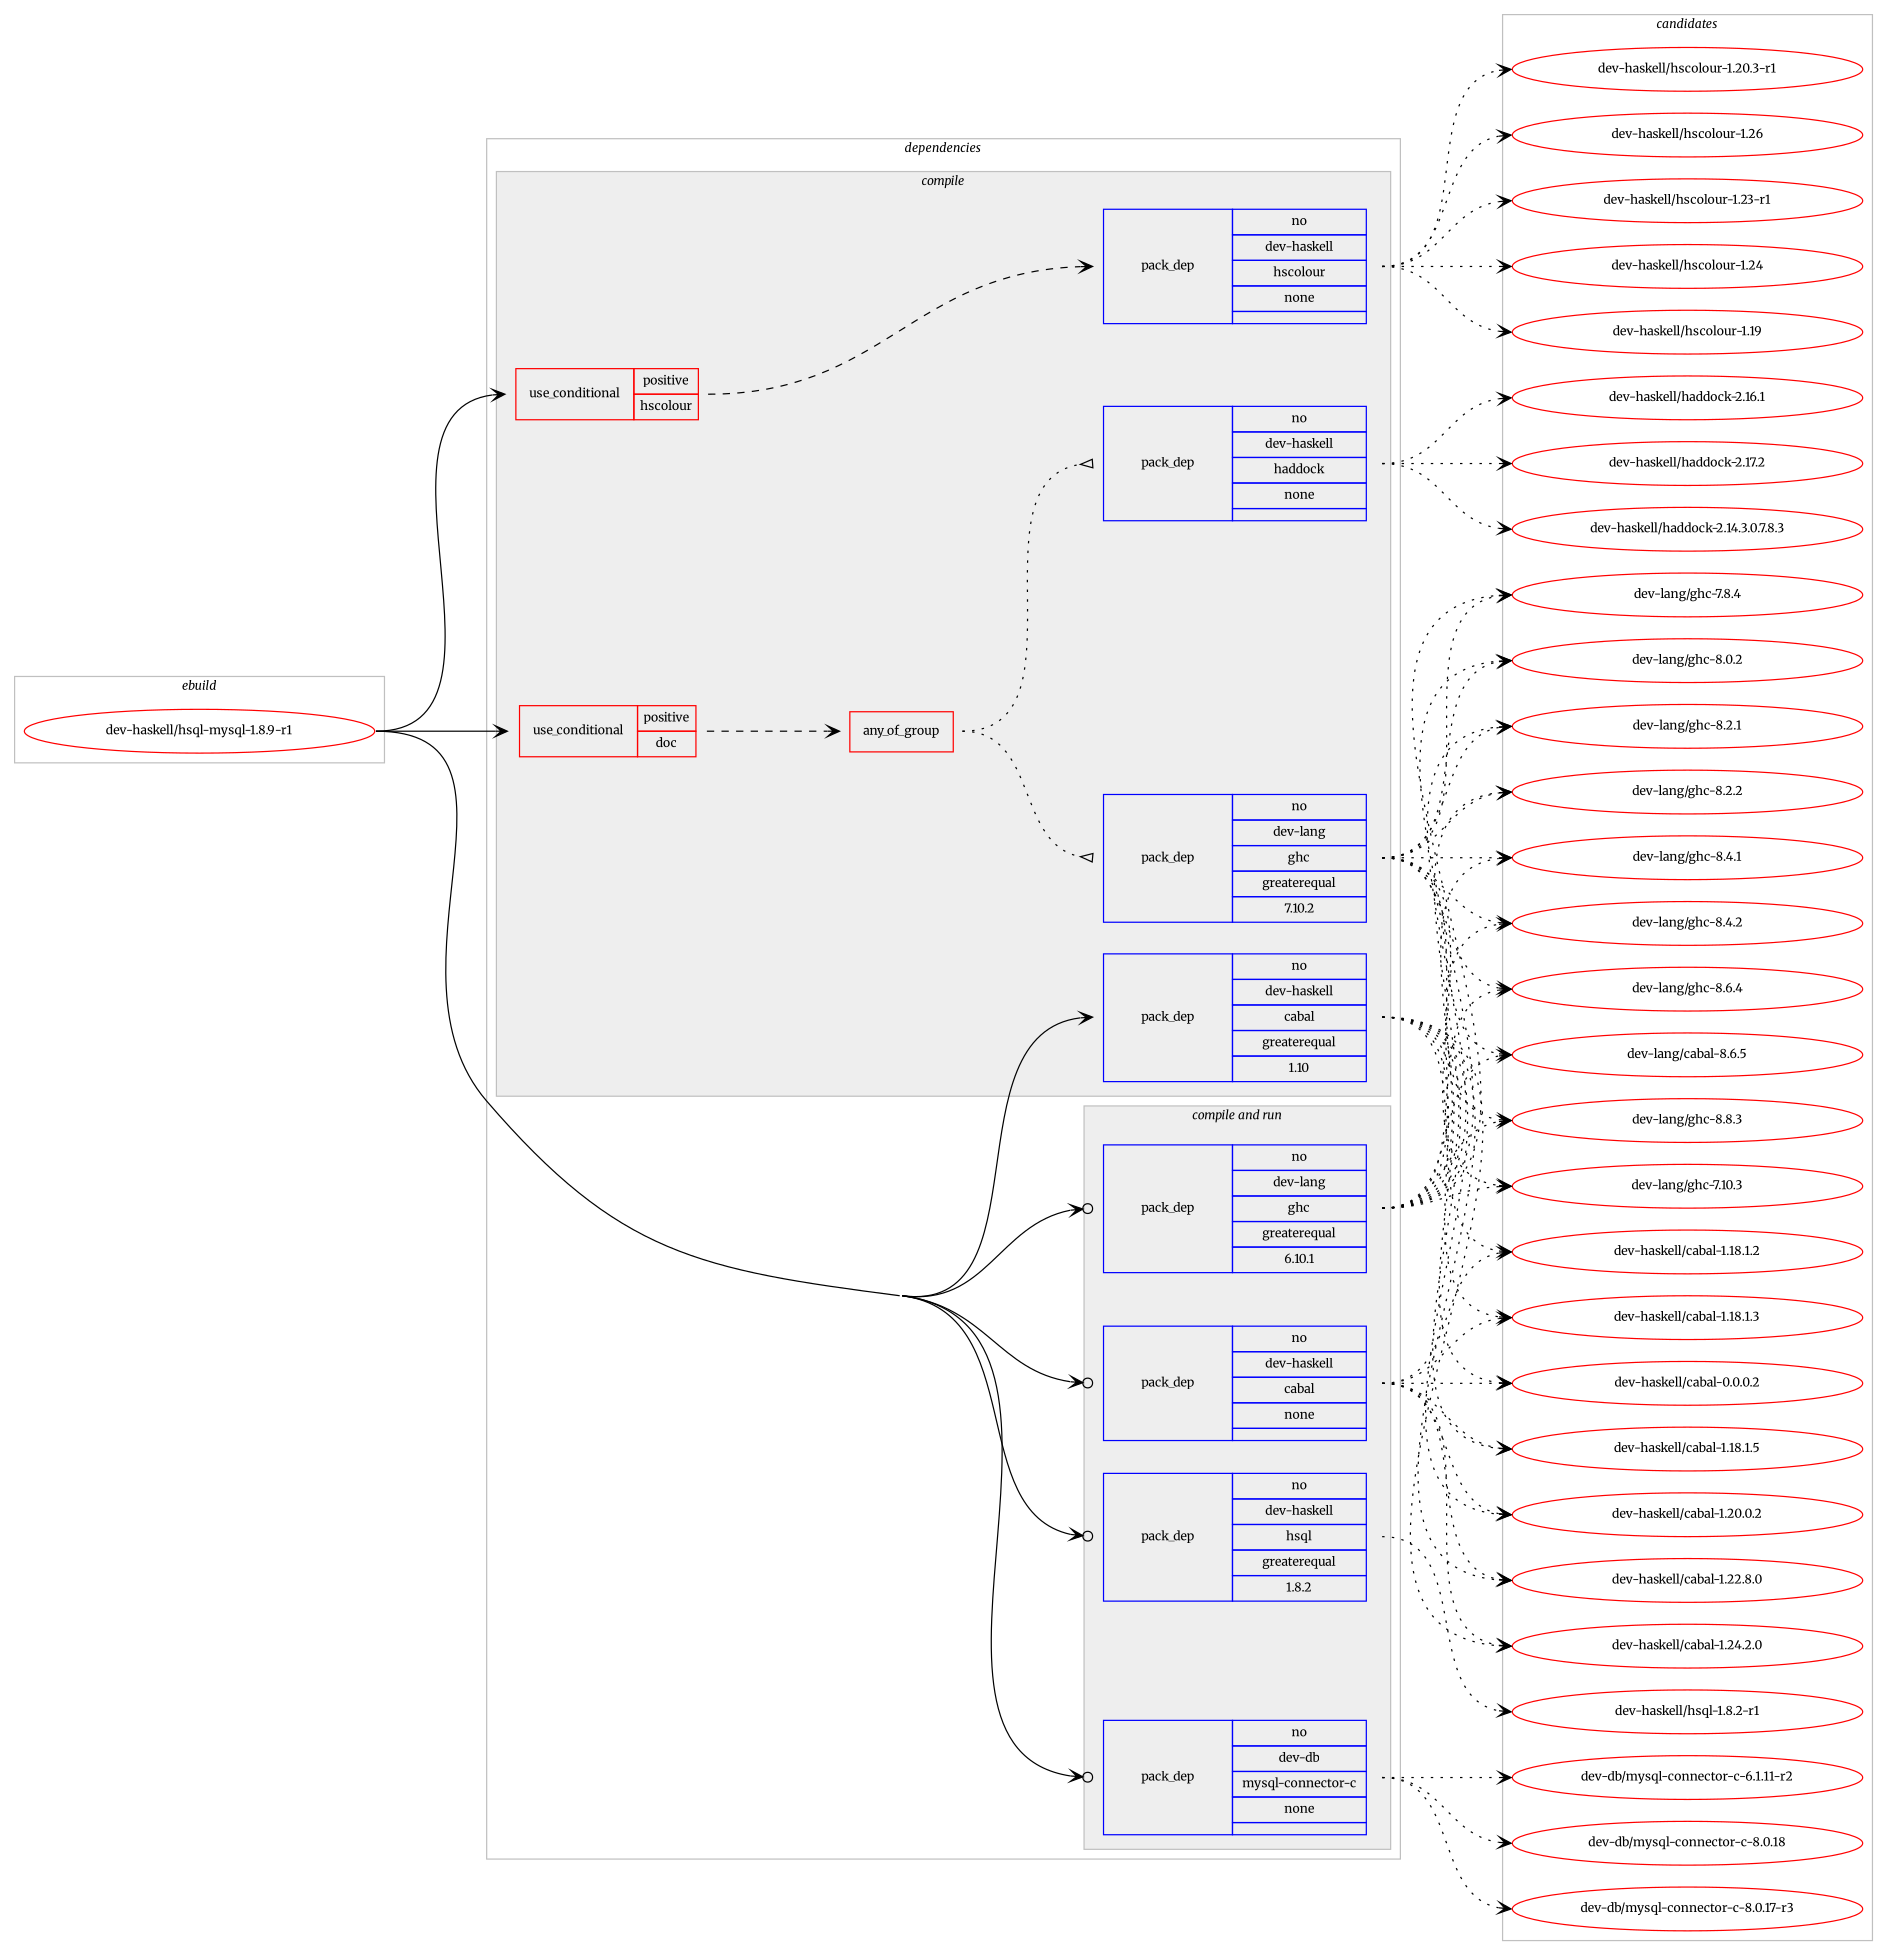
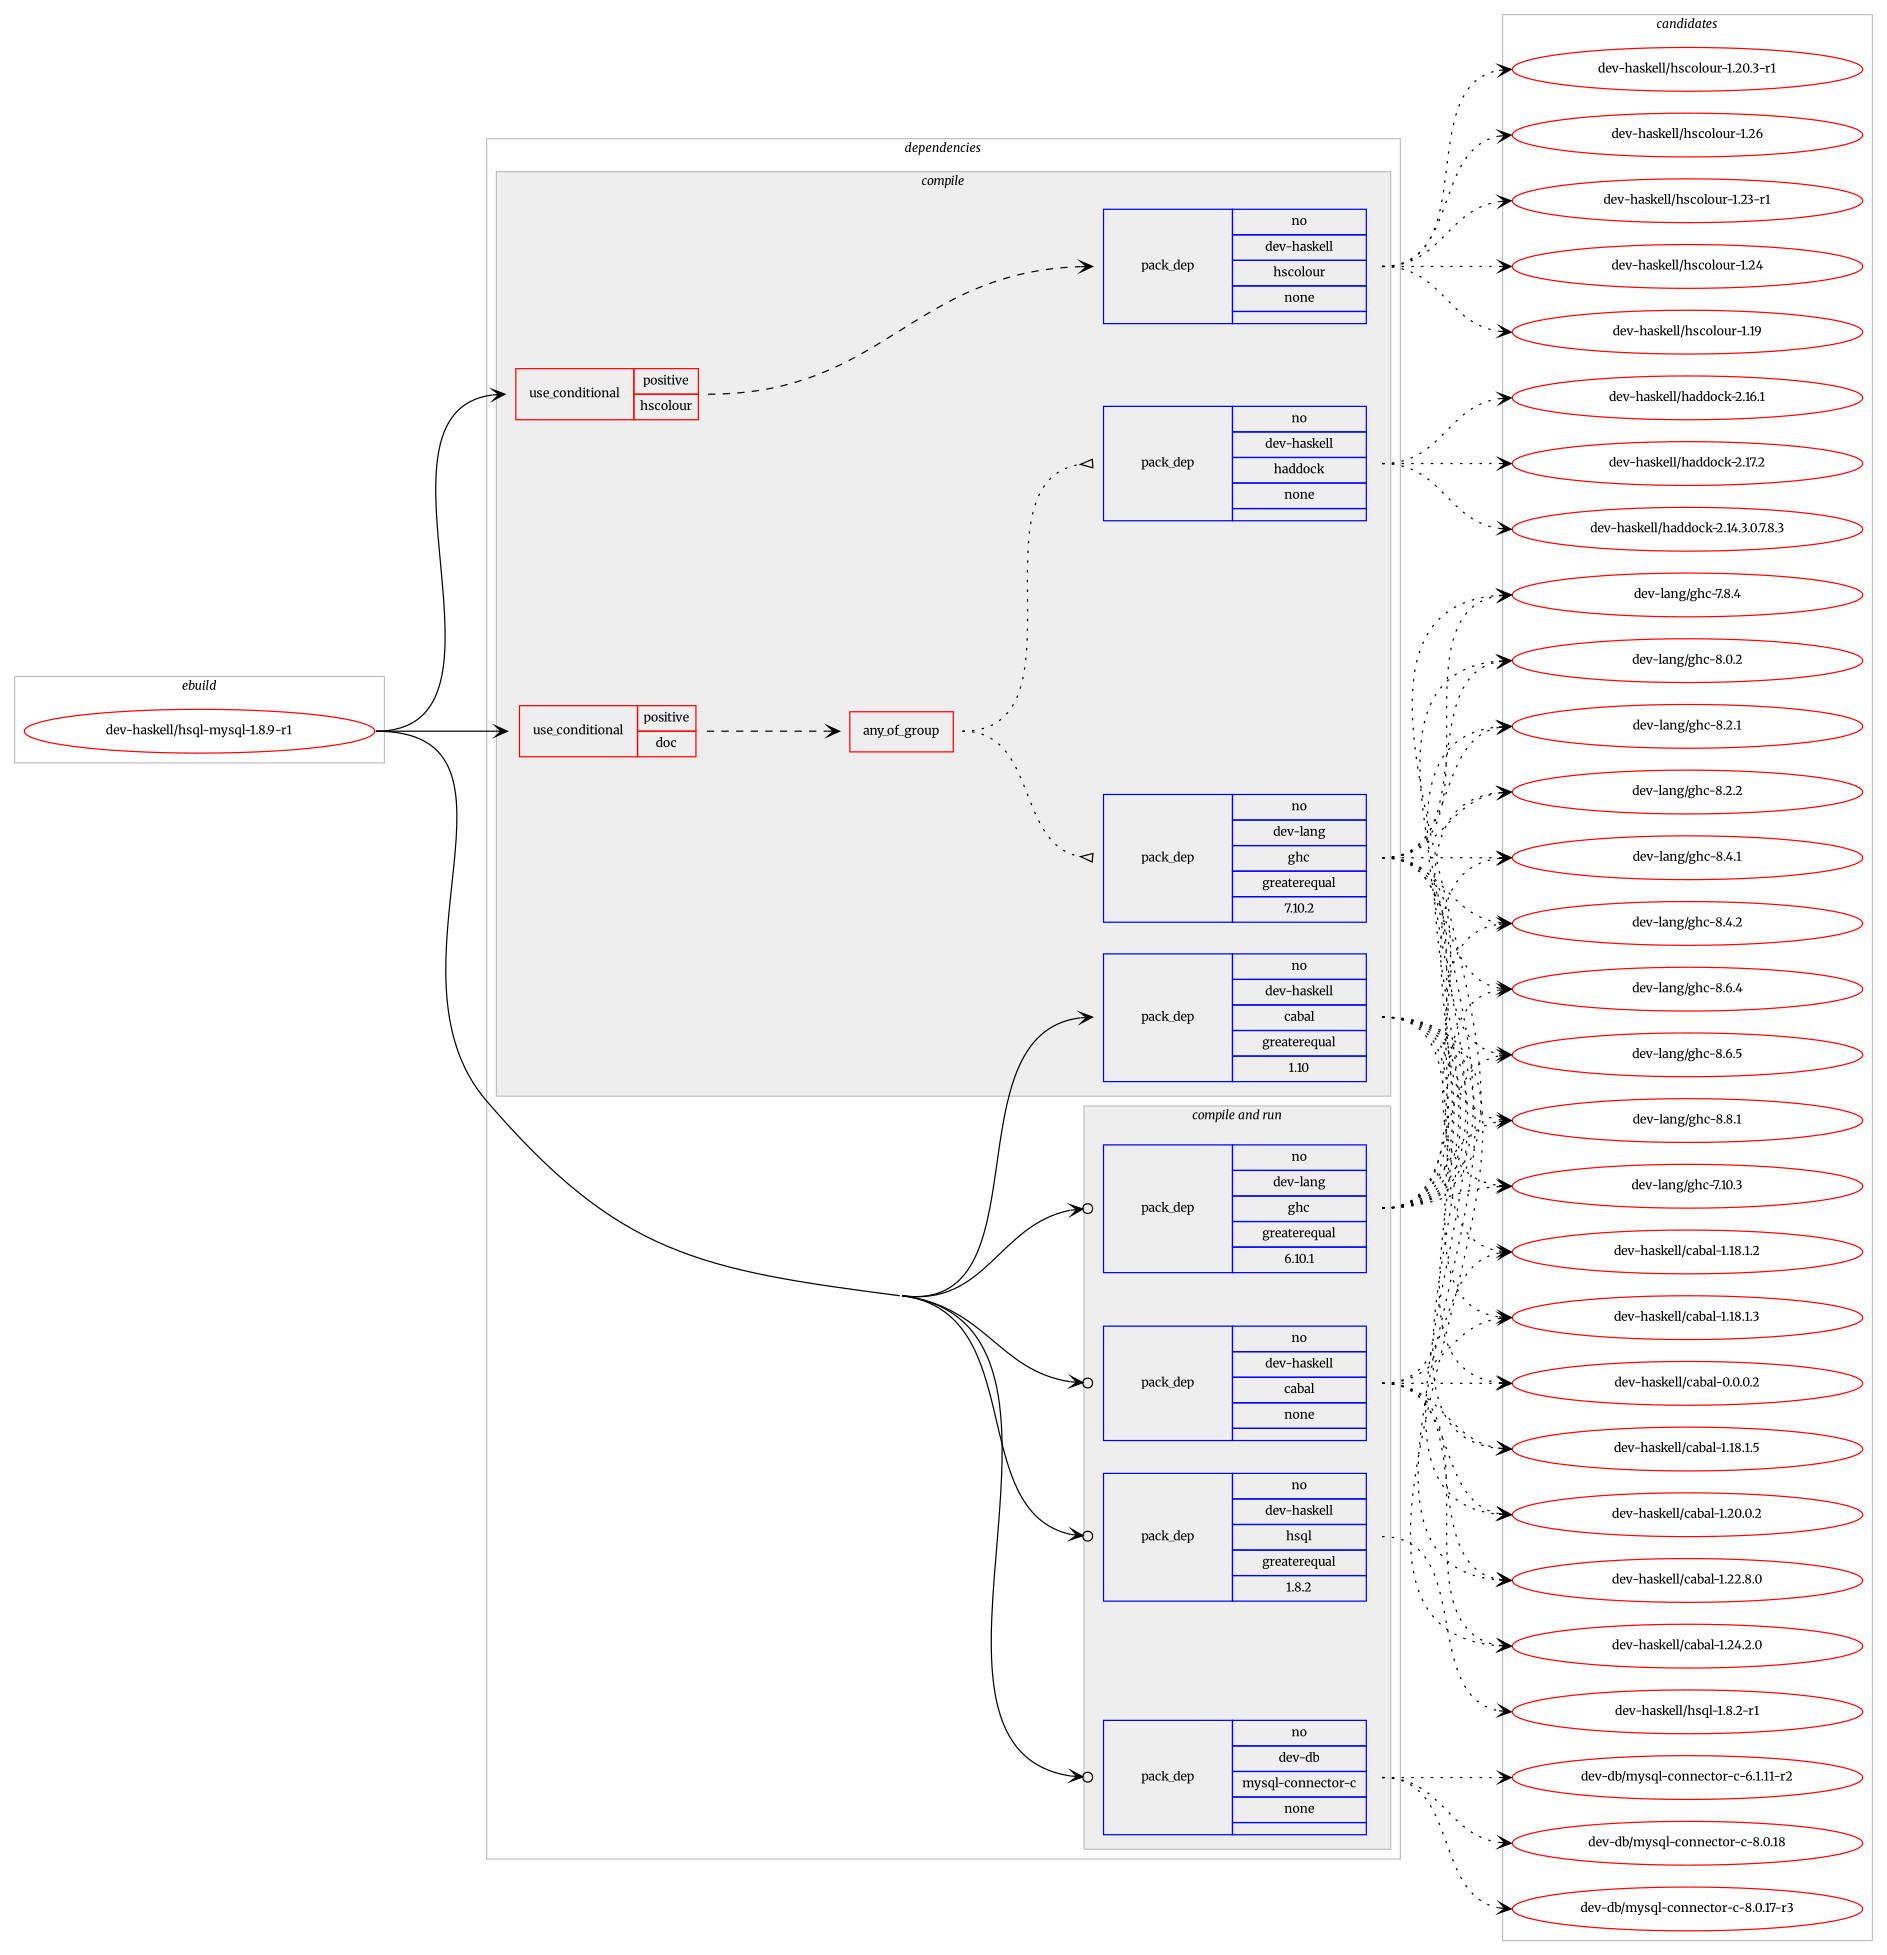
(1688, 1055) -> (1688, 1055)
(1688, 1121) -> (1688, 1121)
